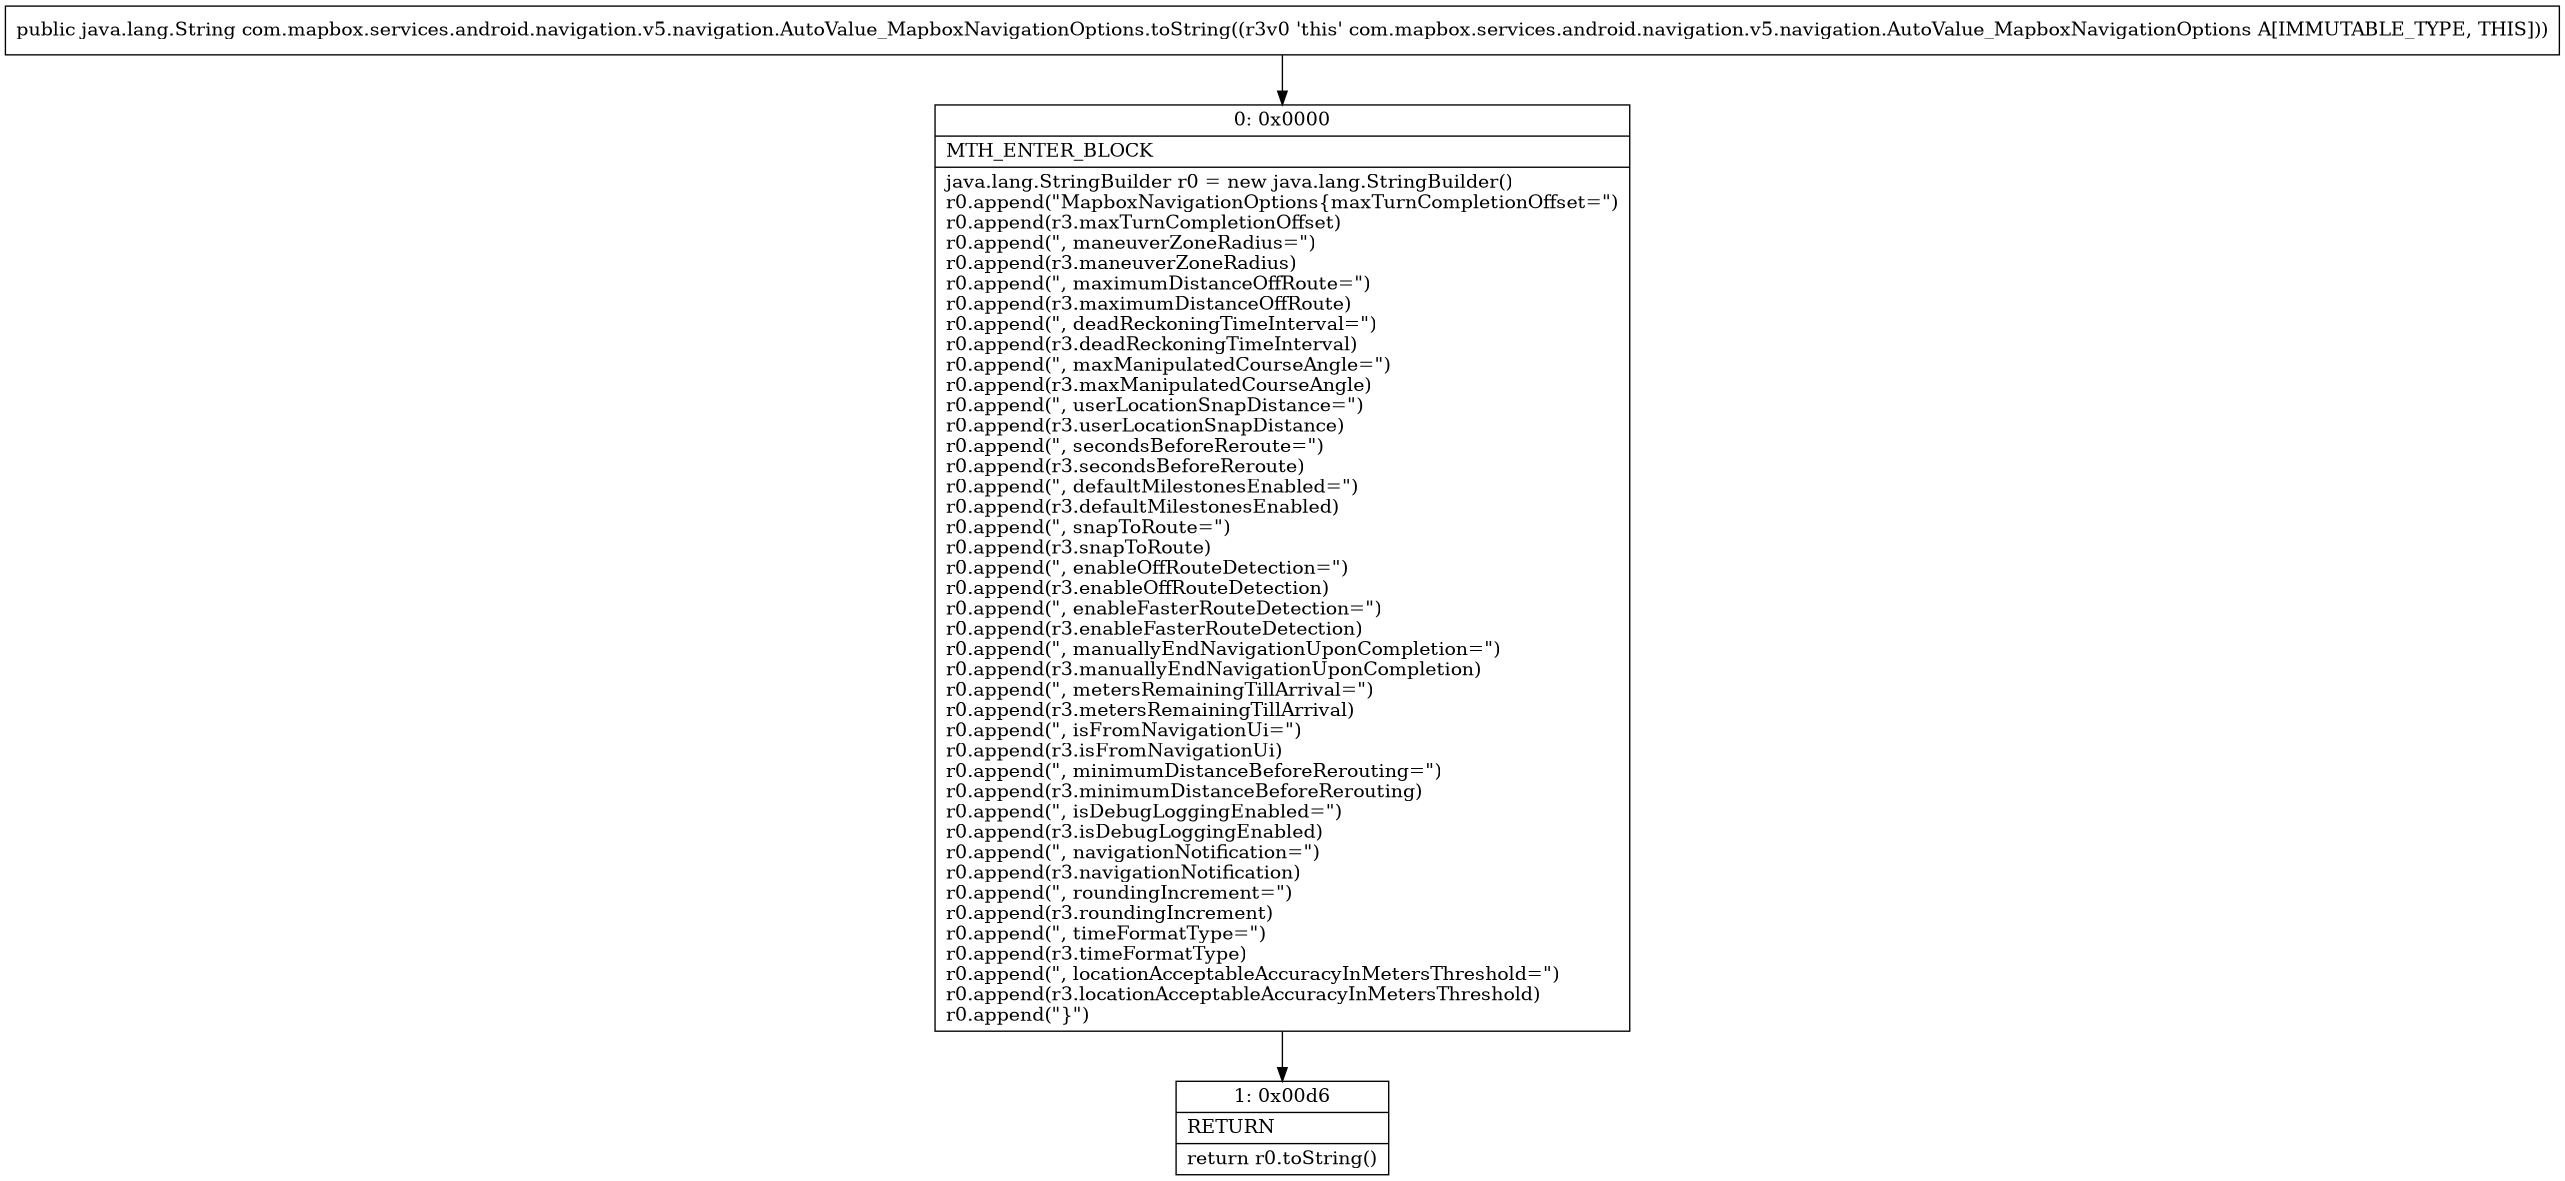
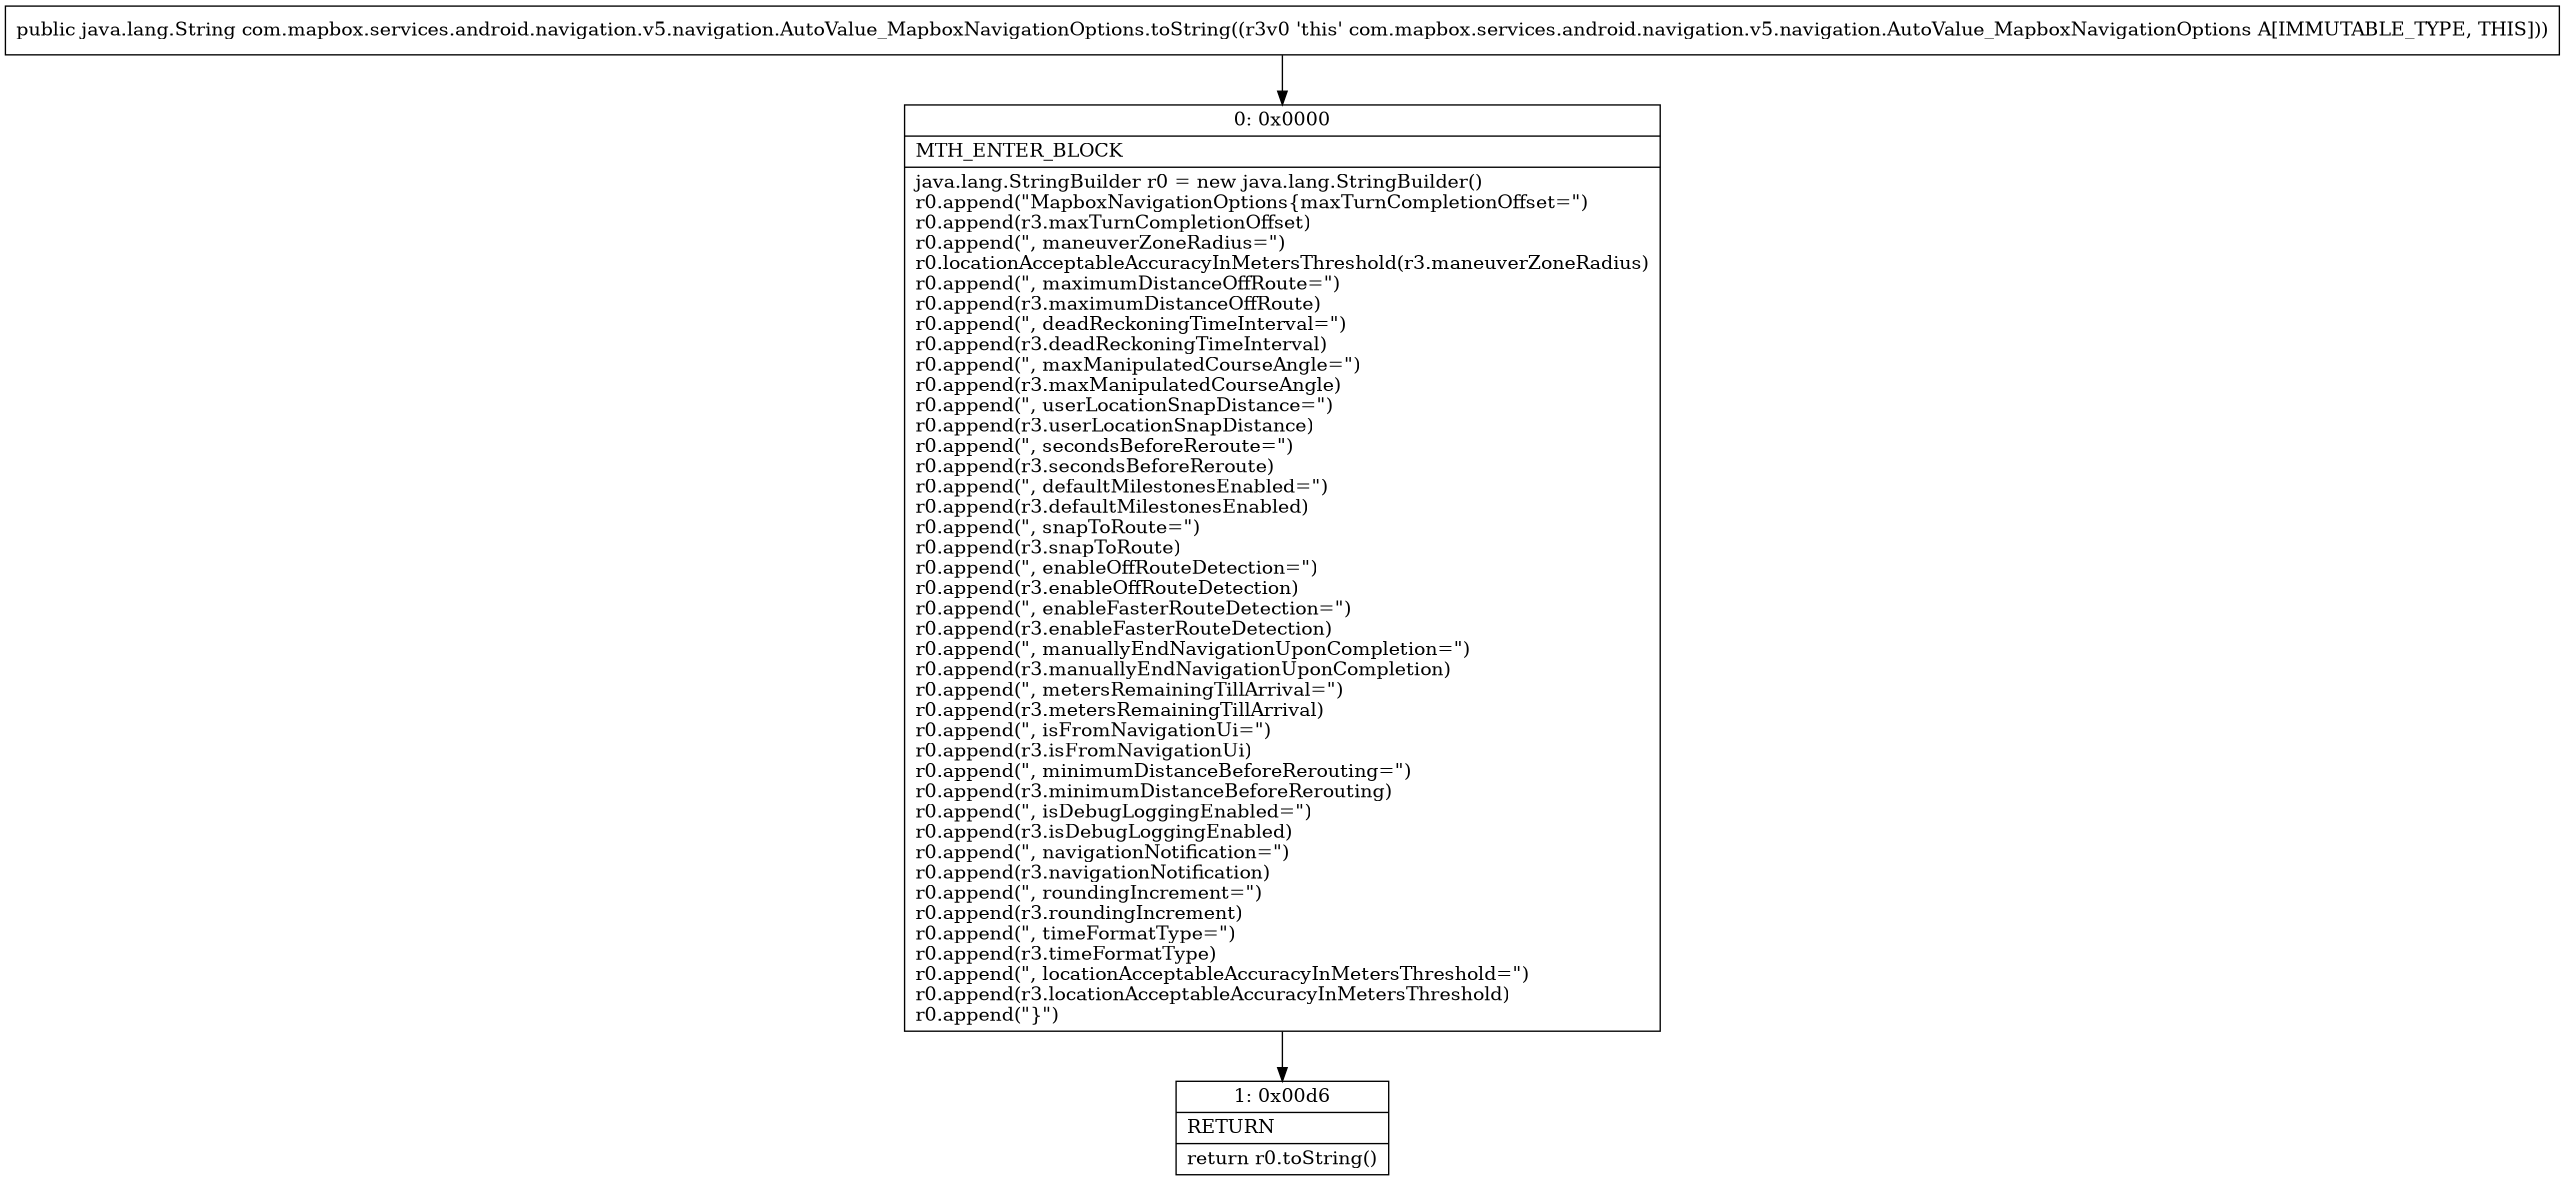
(1121, 263) -> (1282, 263)
